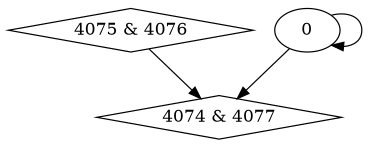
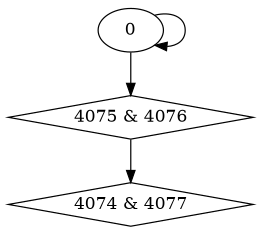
(268, 69) -> (131, 68)
